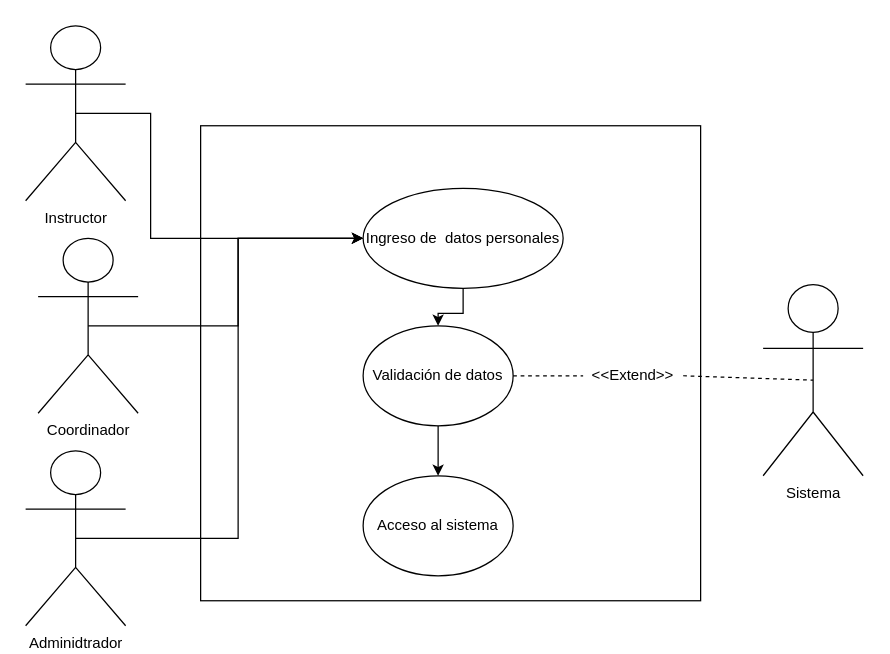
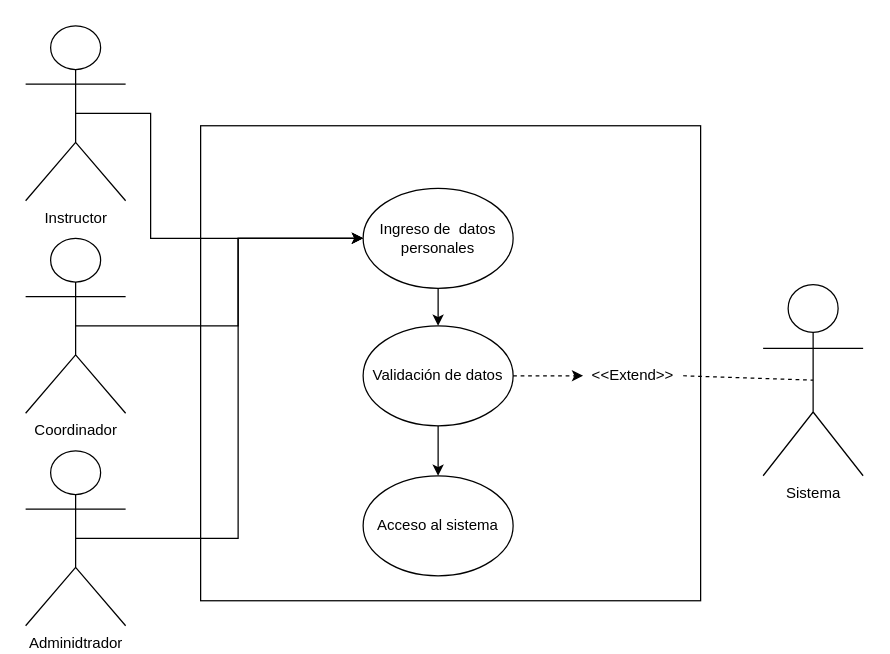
(463, 238) -> (438, 238)
(88, 326) -> (76, 326)
(576, 376) -> (573, 376)
